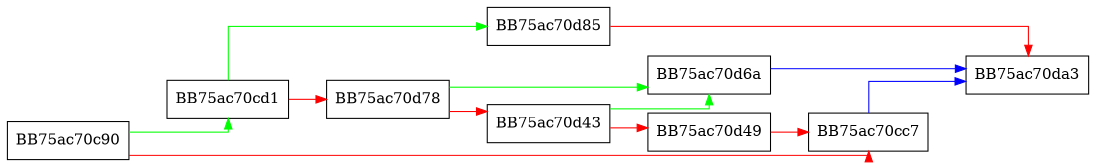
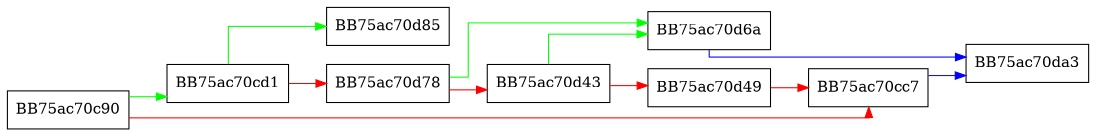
(829, 26) -> none
